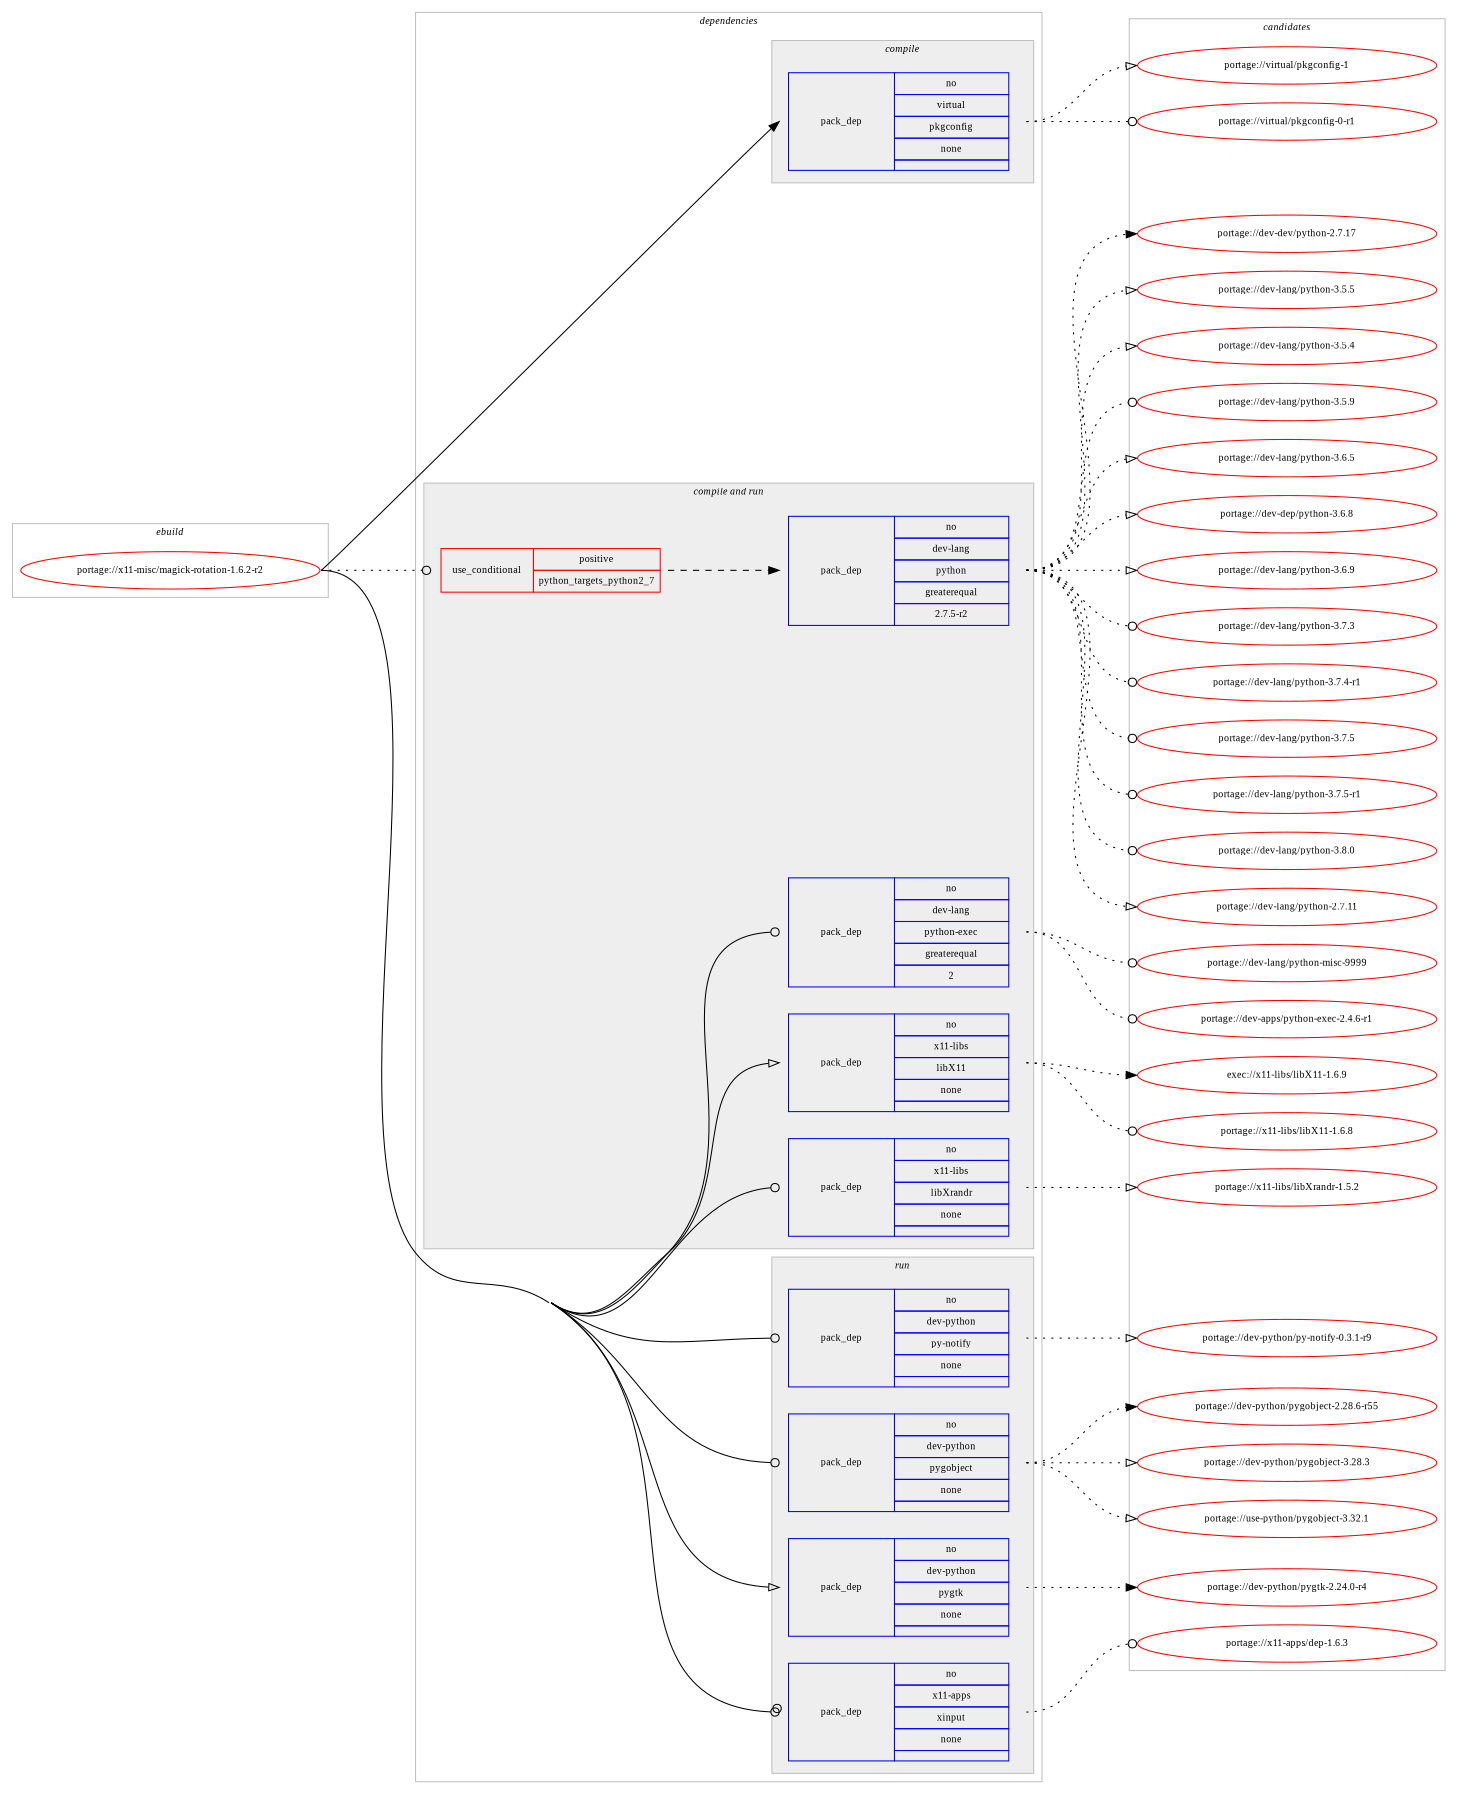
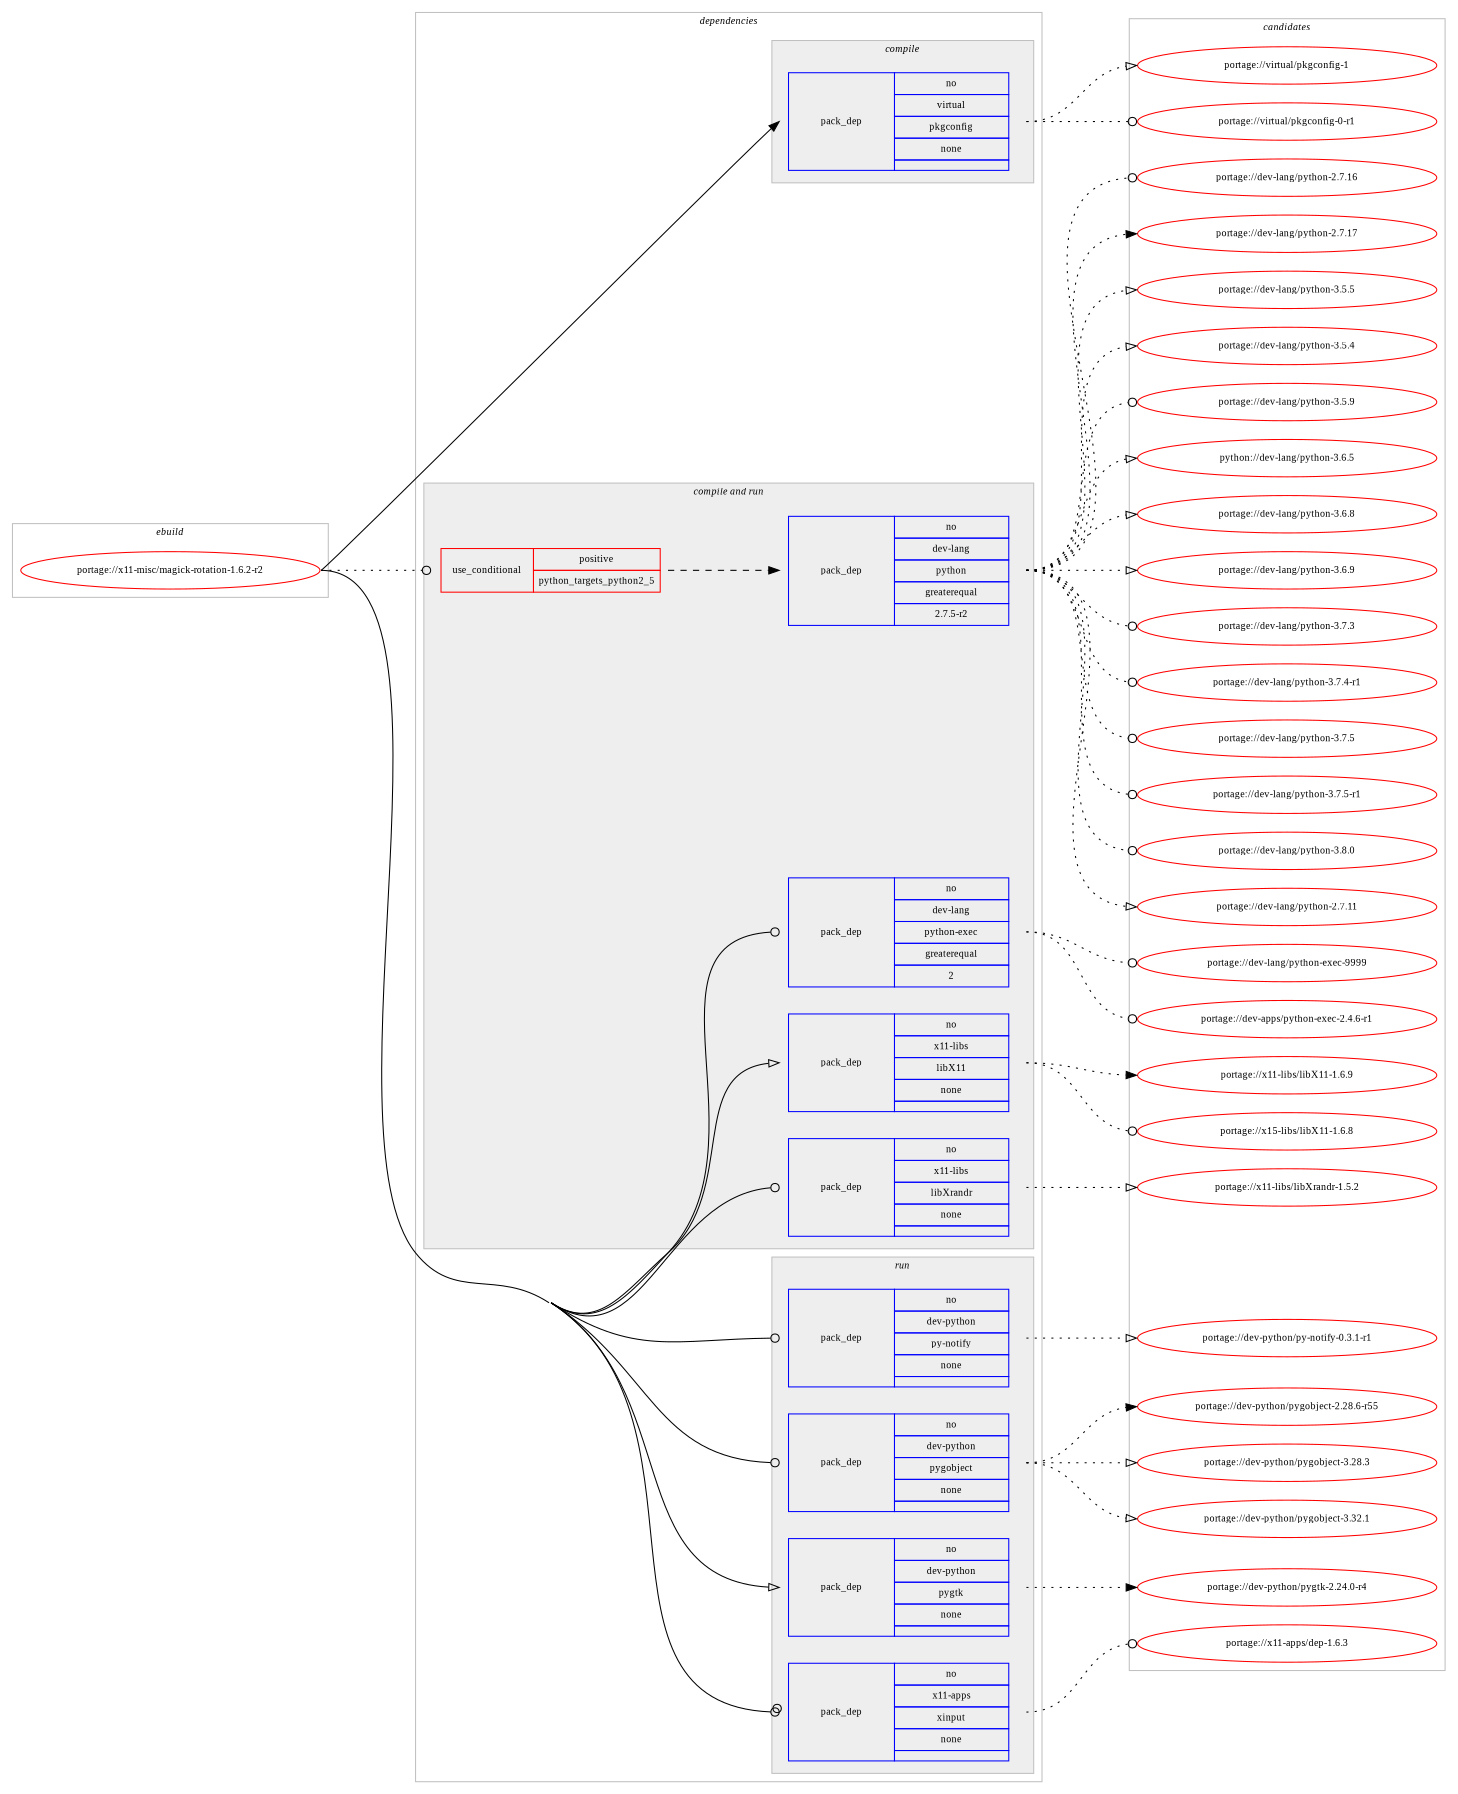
none -> (1287, 178)
(1287, 234) -> (1287, 234)
(1287, 458) -> (1287, 458)
(1287, 514) -> (1287, 514)
(597, 581) -> (597, 581)
(1287, 963) -> (1287, 963)
(1287, 1075) -> (1287, 1075)
(1287, 1131) -> (1287, 1131)
(1287, 1338) -> (1287, 1338)
(1287, 1519) -> (1287, 1519)
